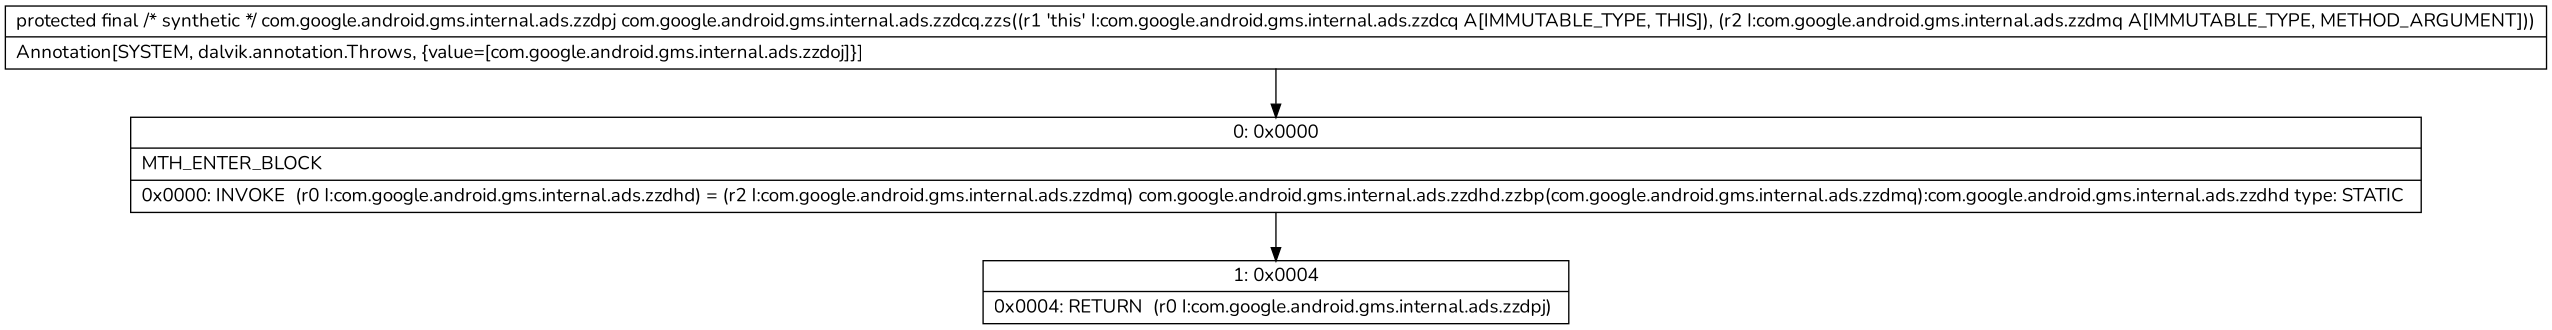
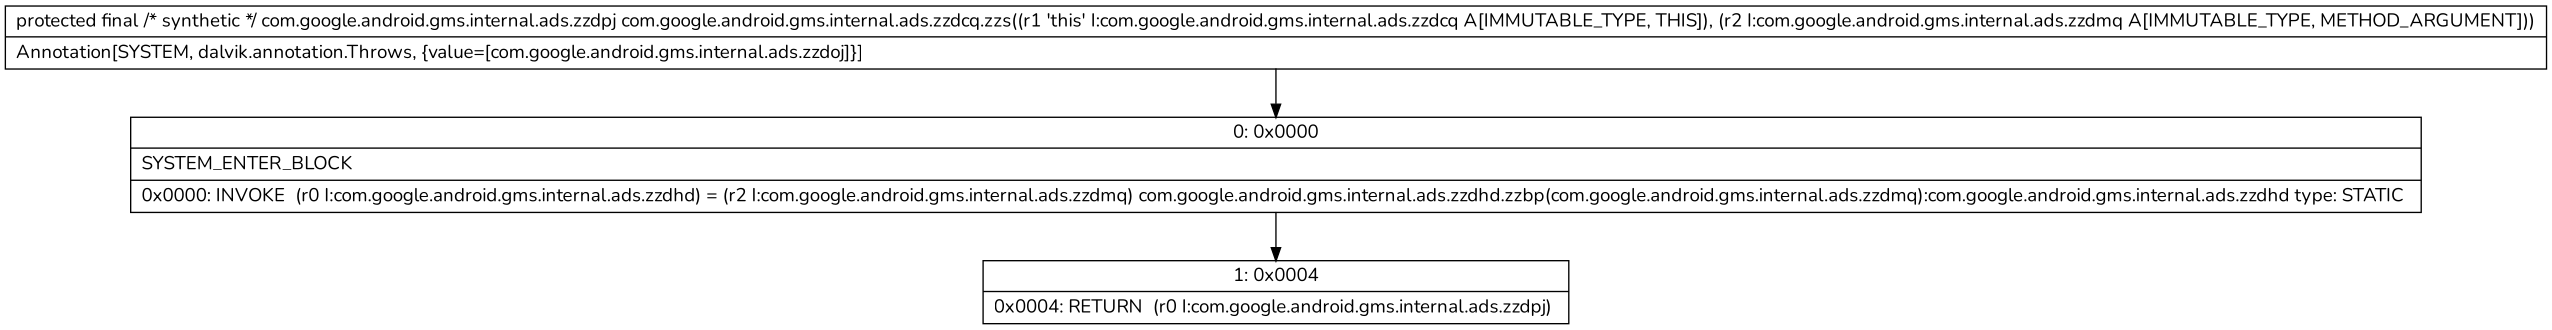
(233, 164) -> (247, 164)
